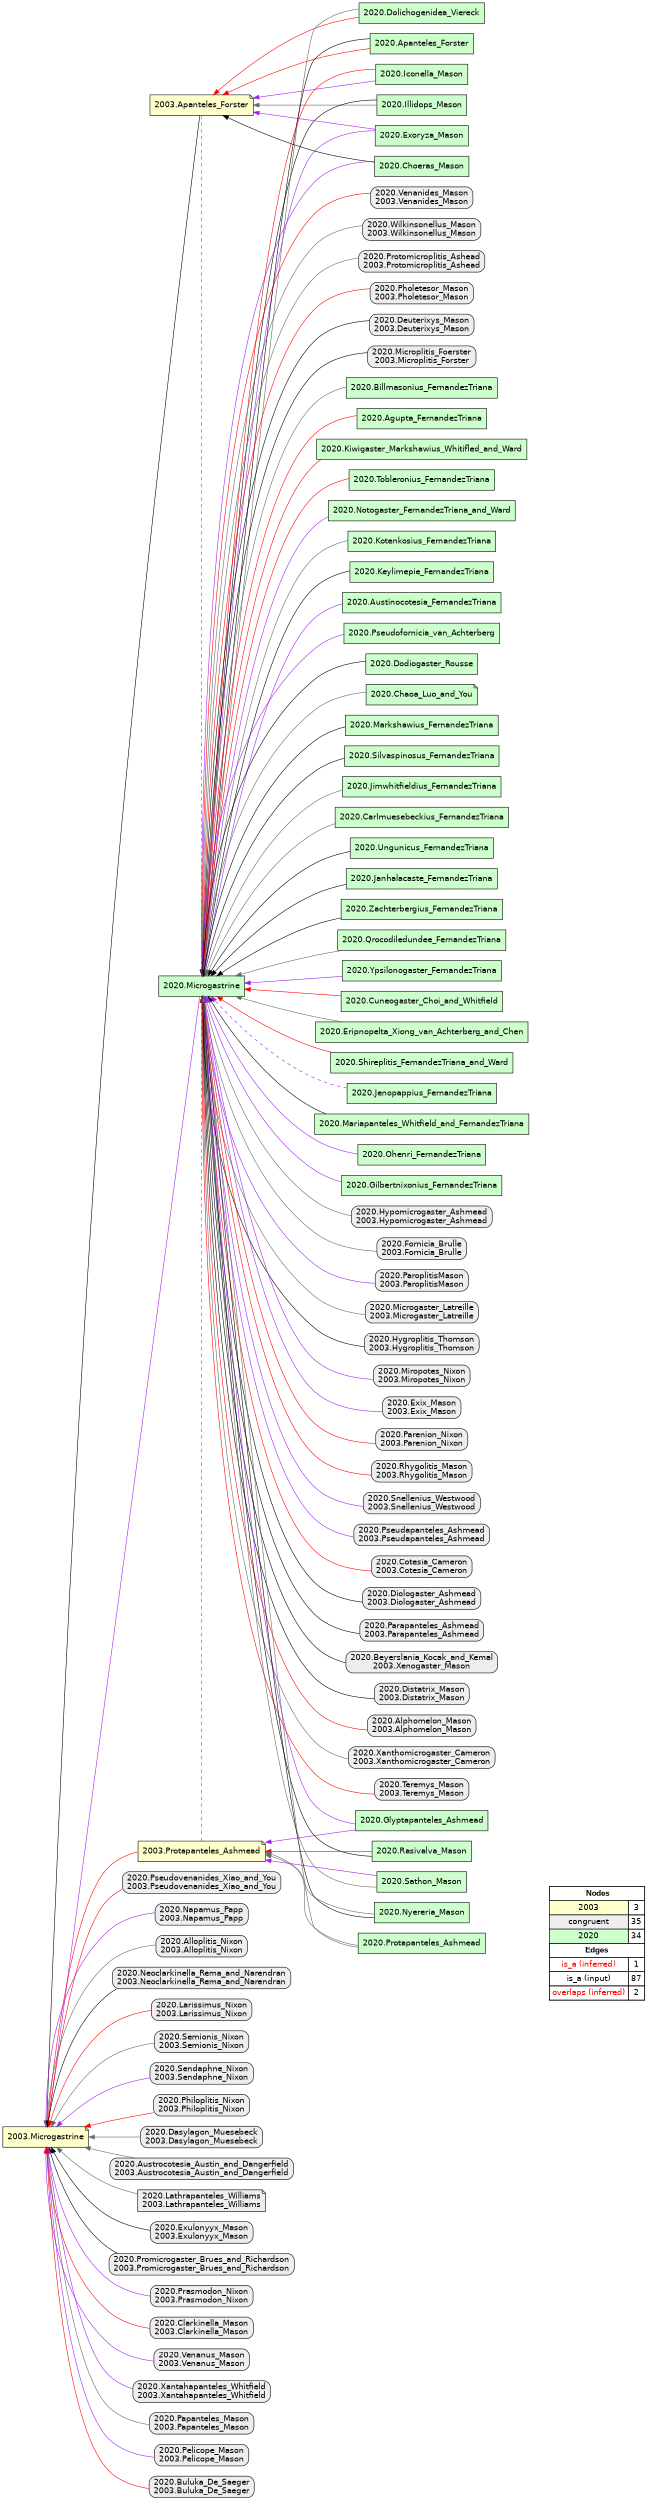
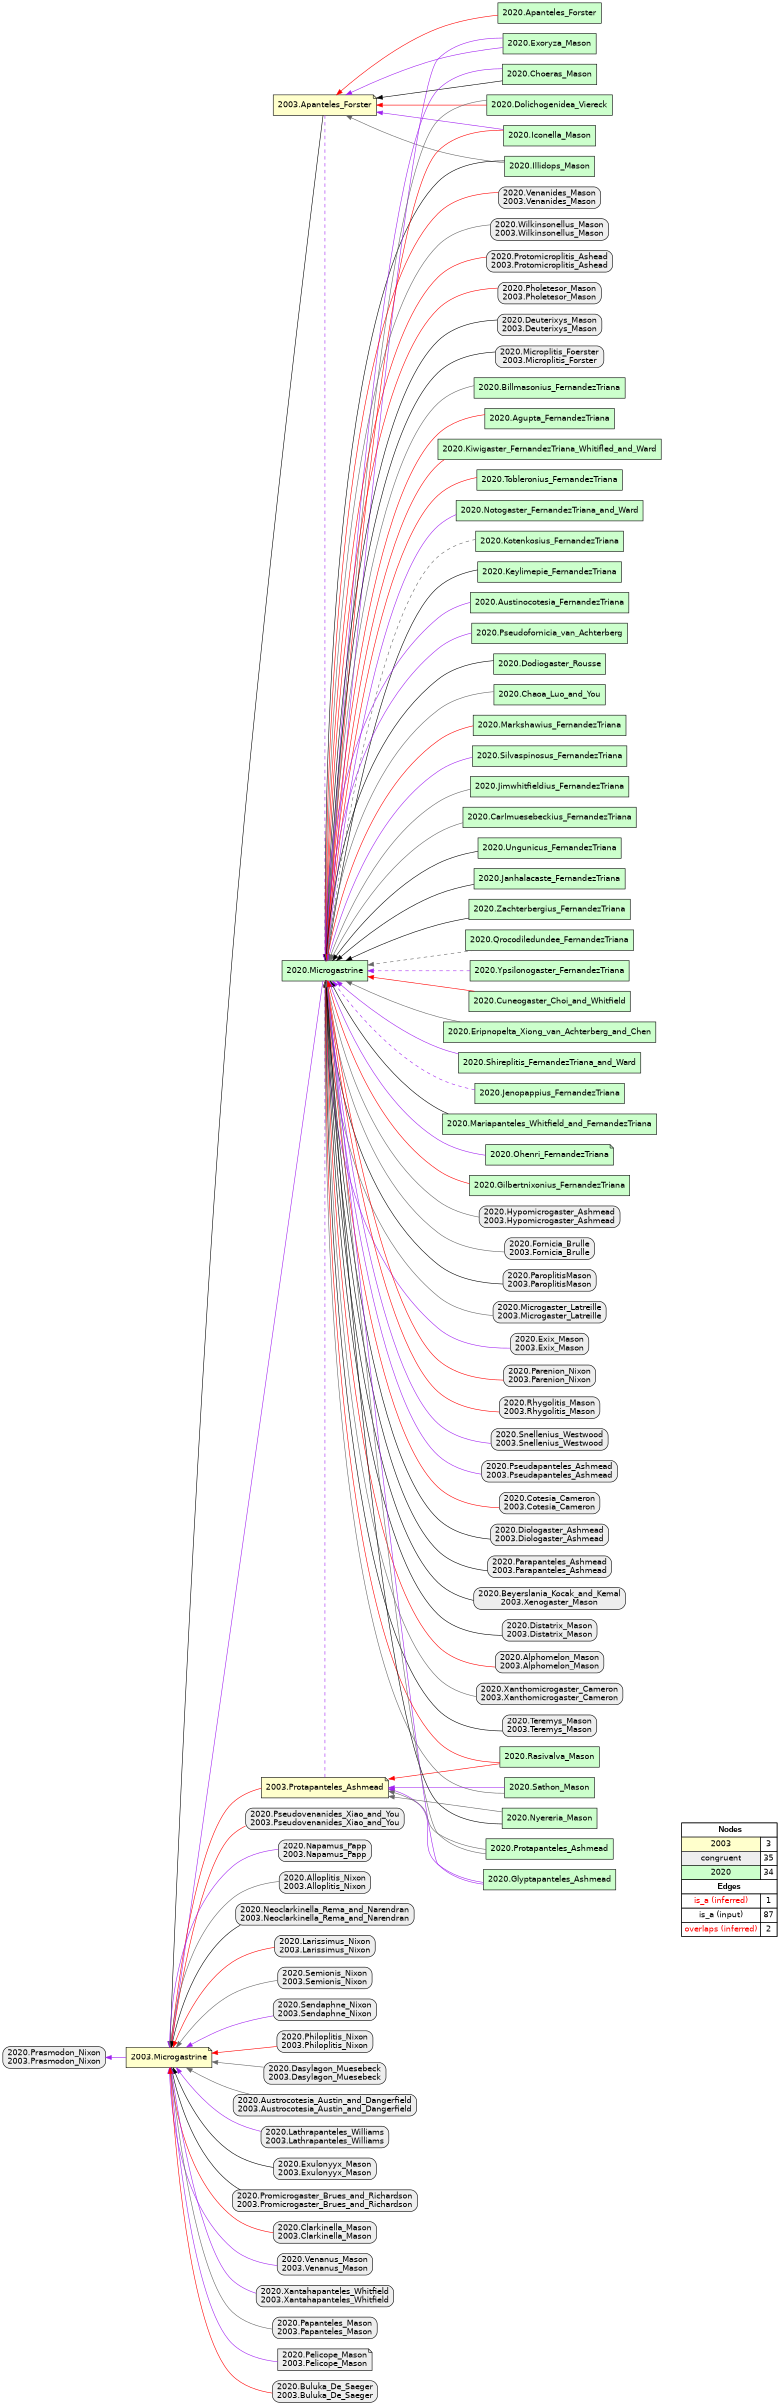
(422, 449) -> (550, 449)
(251, 483) -> none
(225, 591) -> (349, 581)
(422, 695) -> (550, 695)
(243, 739) -> (368, 729)
(246, 830) -> (373, 820)
(251, 847) -> (378, 838)
(291, 961) -> (424, 957)
(296, 980) -> (422, 971)
(275, 1031) -> (396, 1026)
(255, 1107) -> (377, 1103)
(422, 1155) -> (550, 1155)
(247, 1174) -> (369, 1169)
(422, 1344) -> none
(422, 1376) -> none
(221, 1428) -> (347, 1391)
(267, 1656) -> (345, 1406)
(96, 2178) -> (215, 2110)
(202, 2201) -> (325, 2137)
(78, 2242) -> (119, 2057)
(202, 2455) -> (325, 2360)
